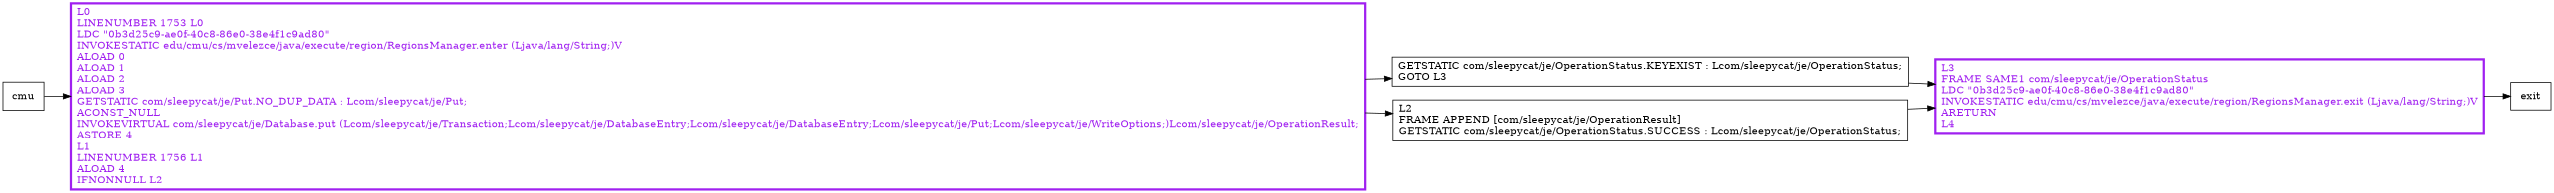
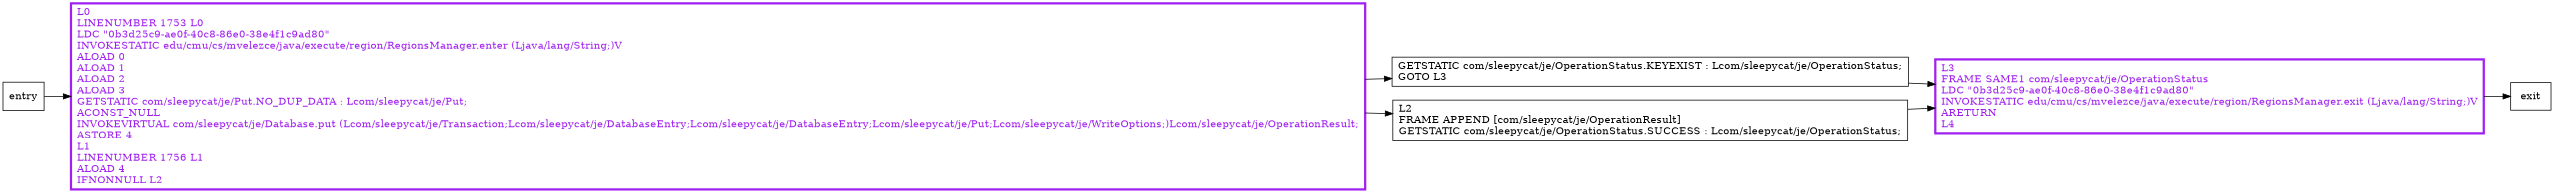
(24, 96) -> (24, 96)
